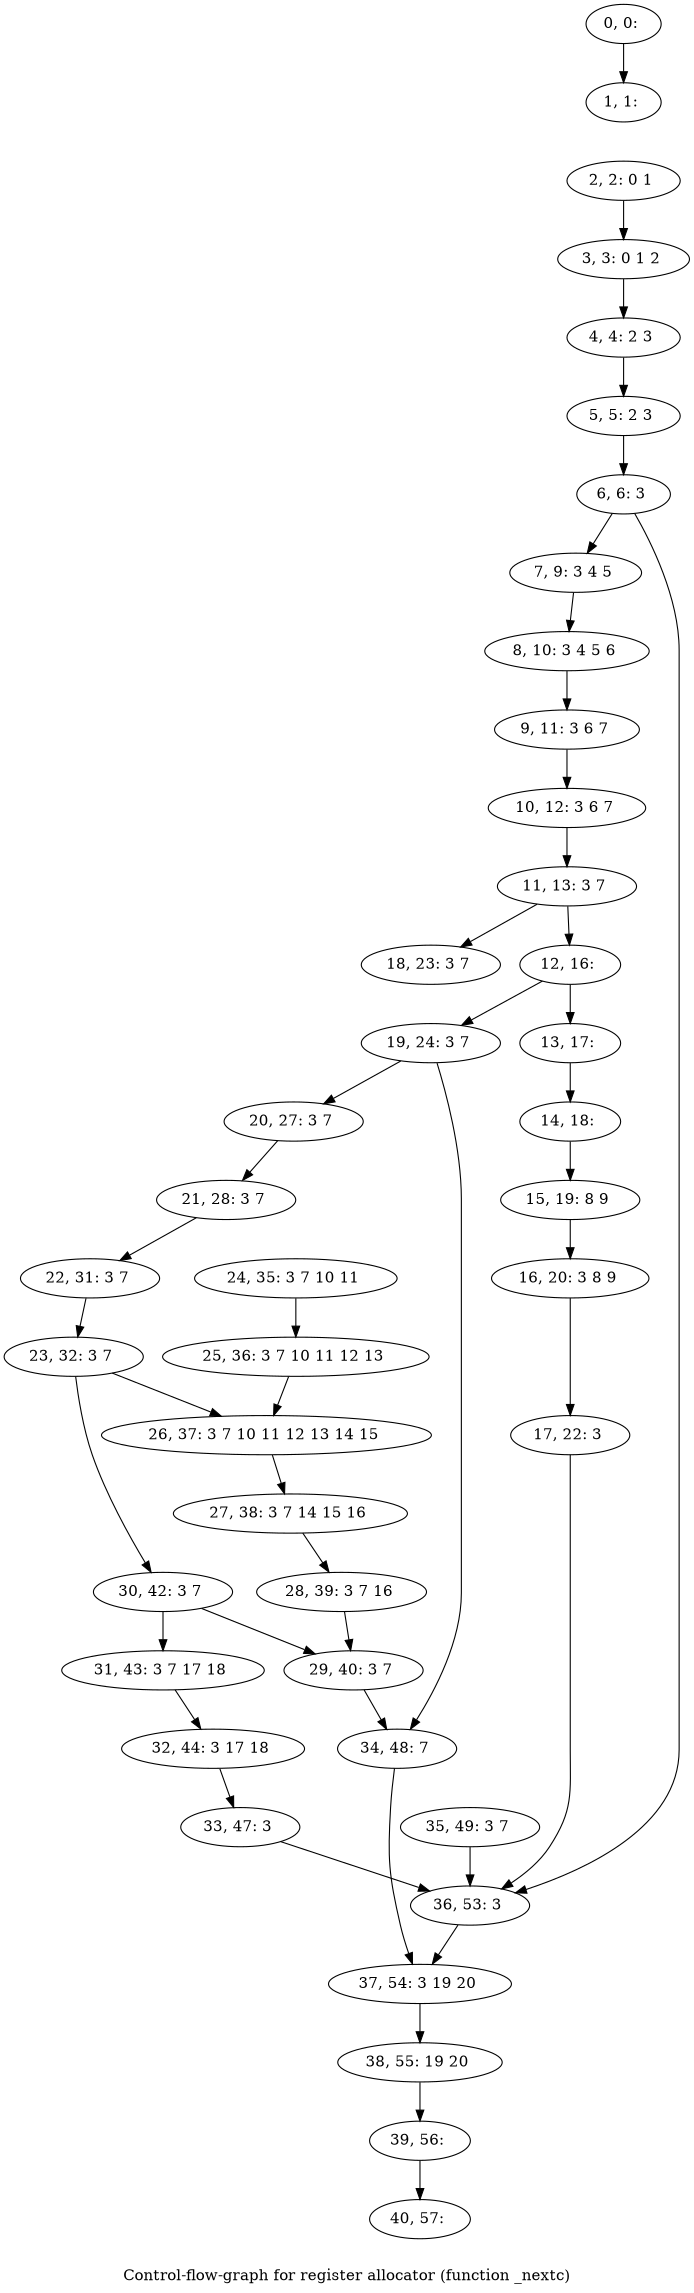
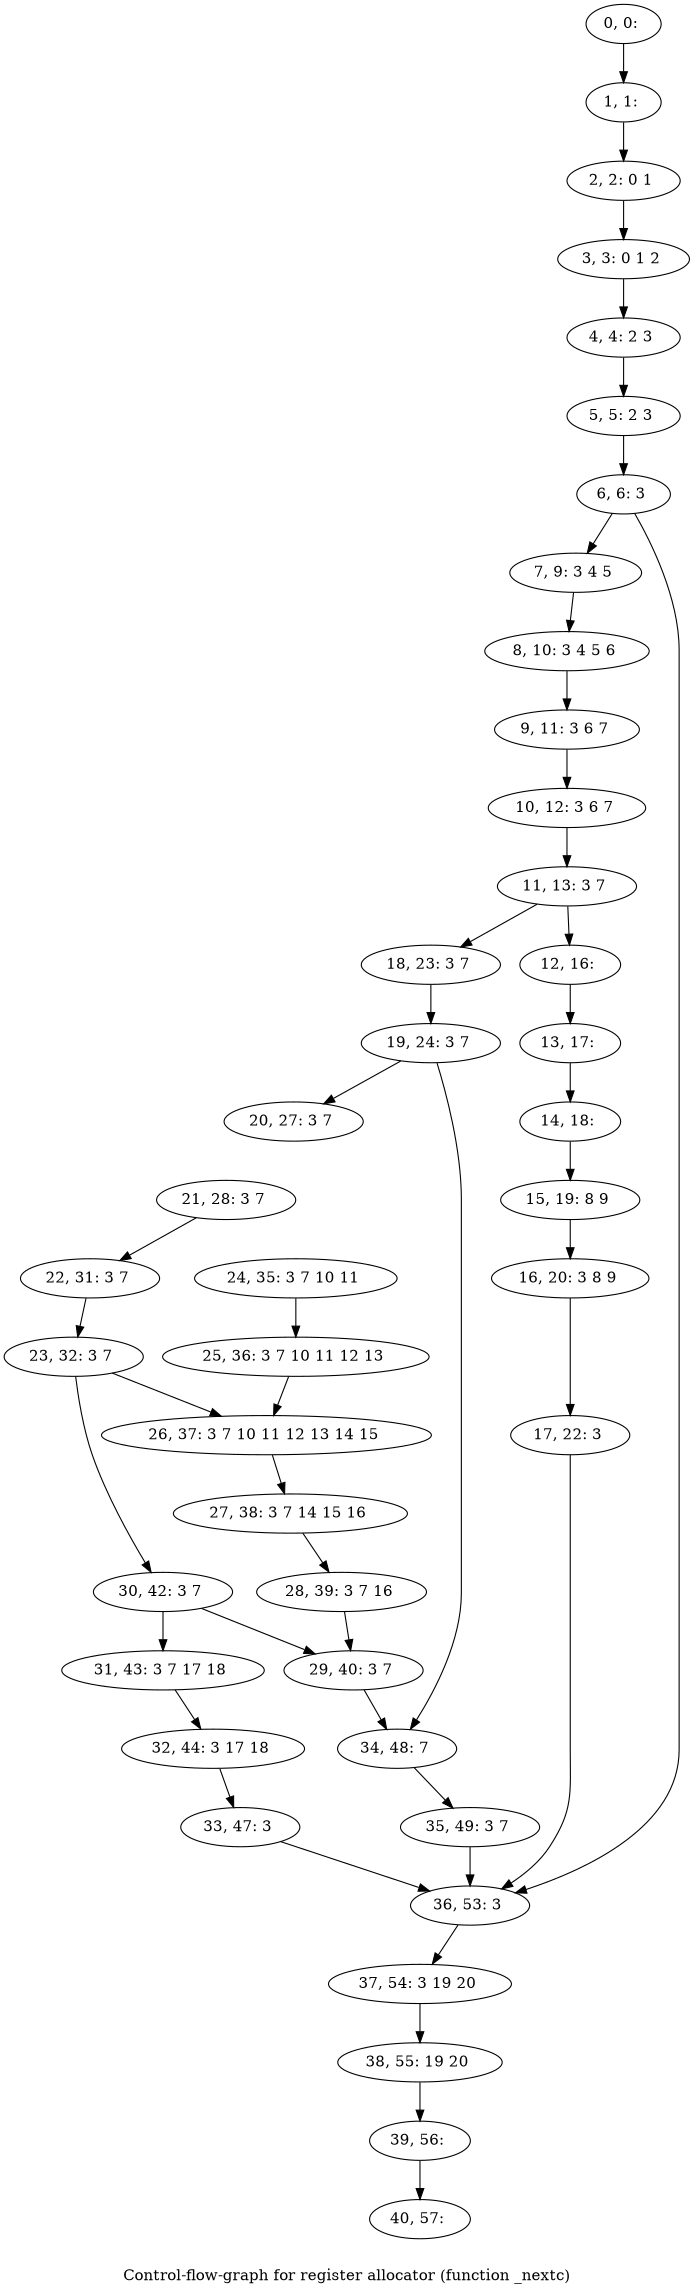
none -> (624, 136)
(507, 1001) -> (431, 999)
(264, 1156) -> none
(390, 1862) -> (430, 1784)
